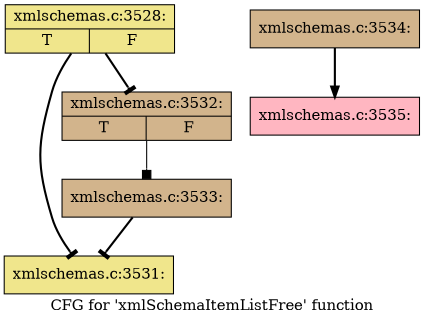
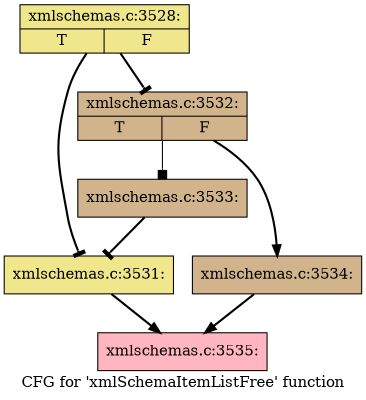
none -> (260, 184)
none -> (132, 310)
